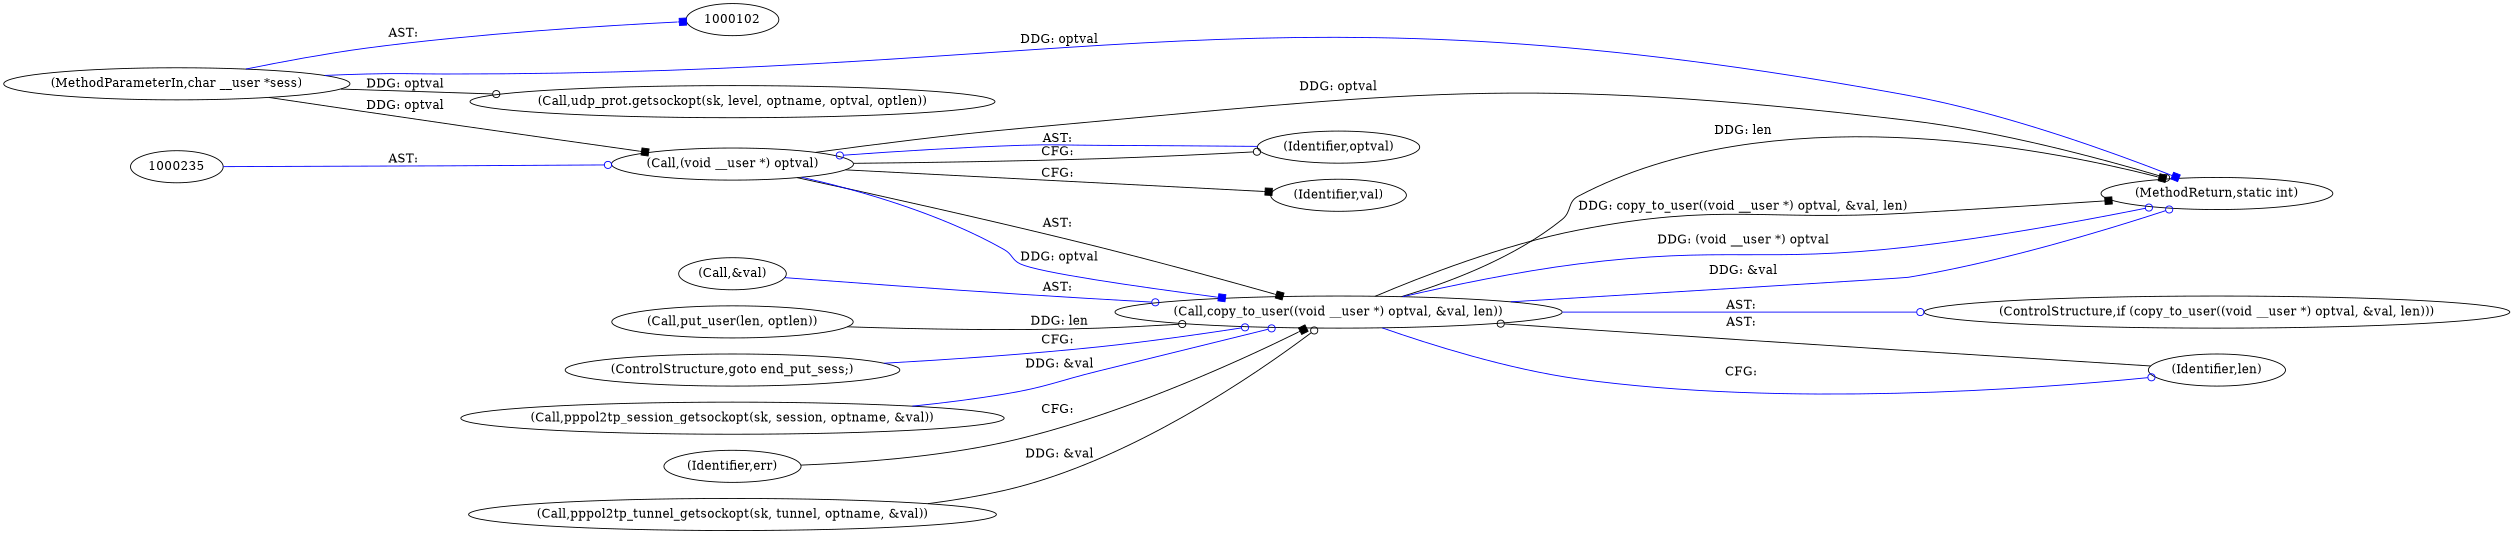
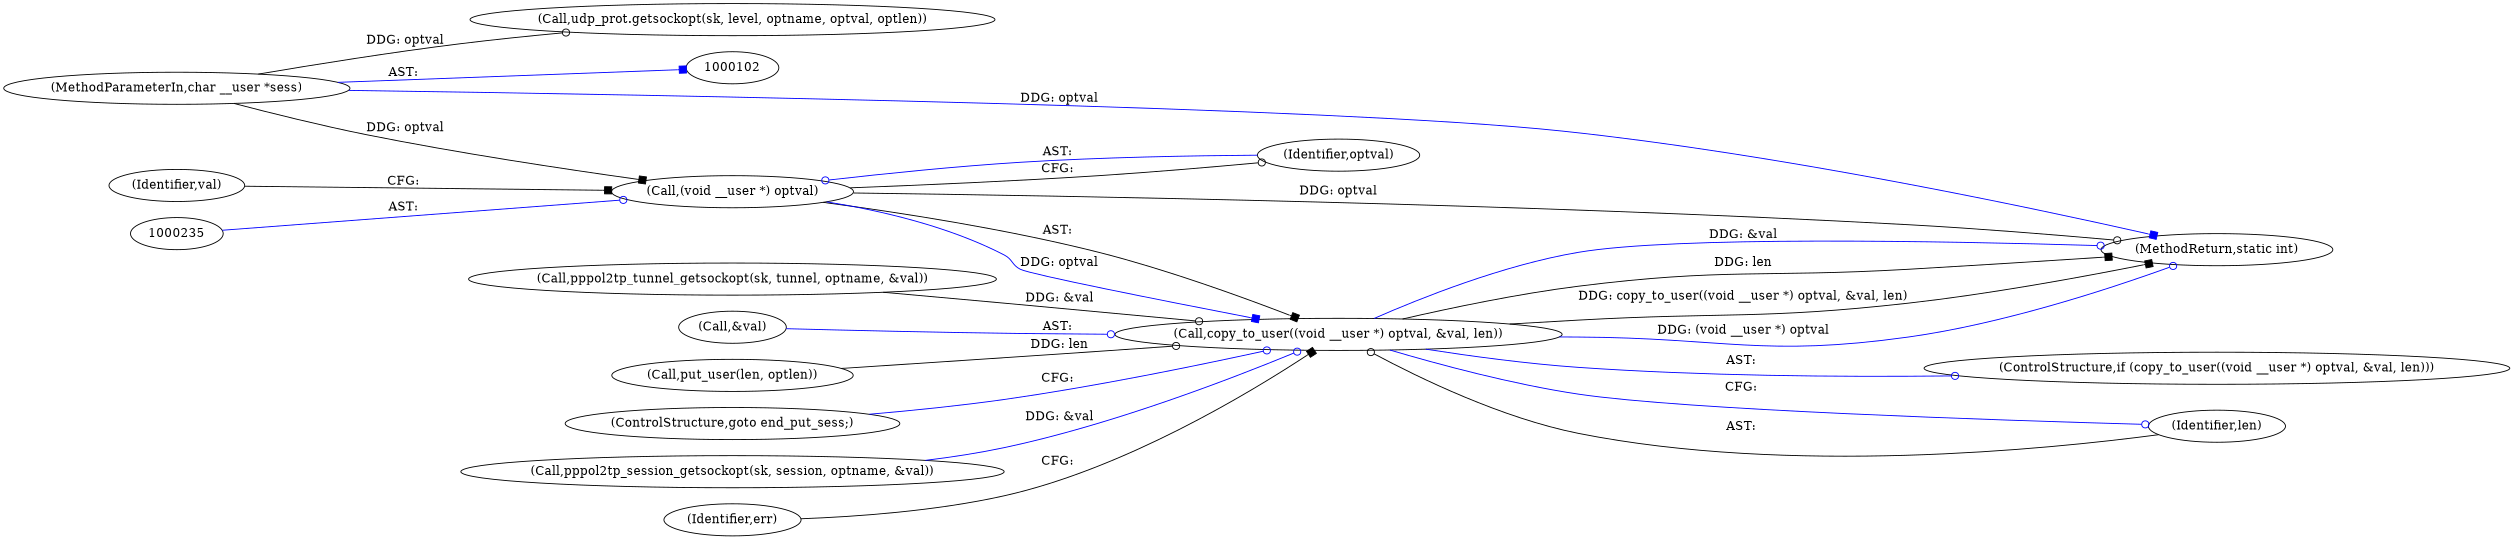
(1054, 181) -> (424, 188)
